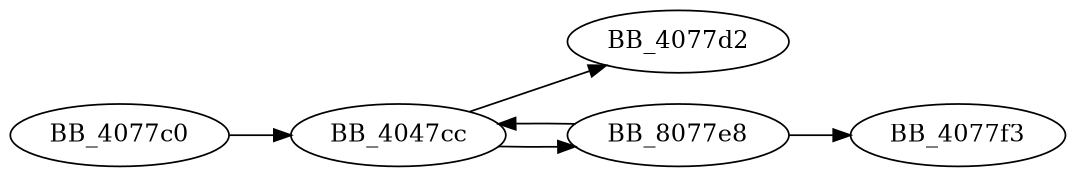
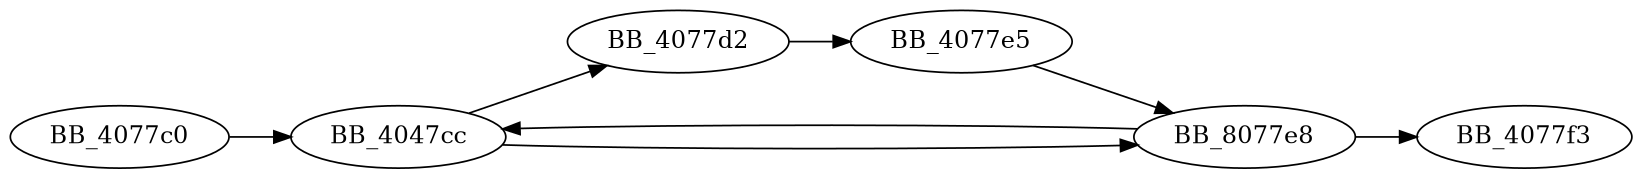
none -> (961, 42)
